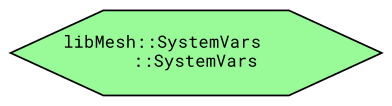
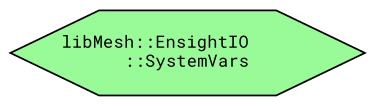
(196, 53) -> (188, 53)
